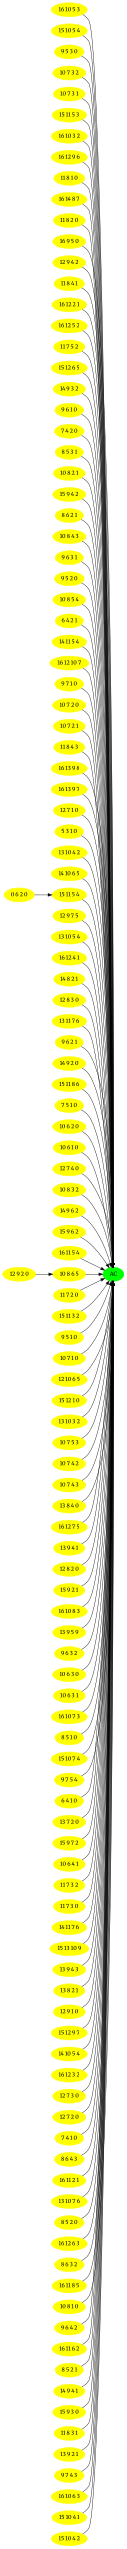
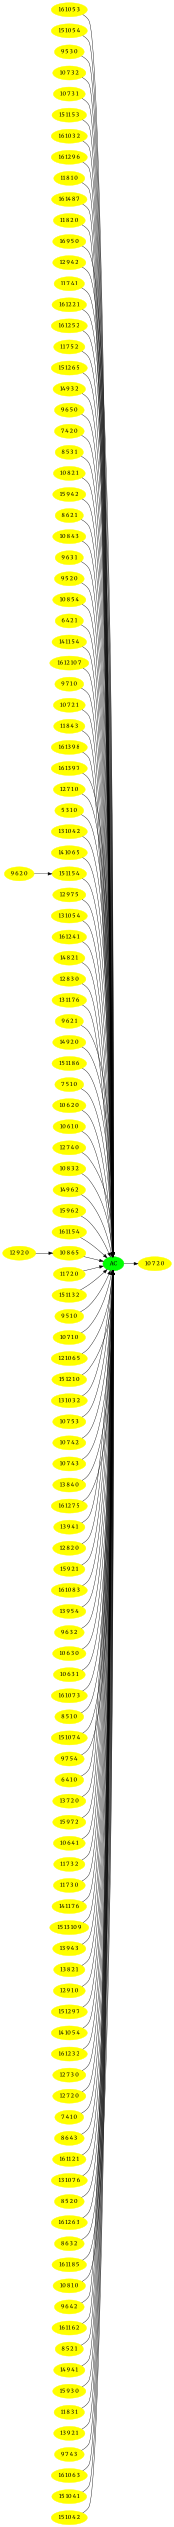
(69, 284) -> (69, 284)
(69, 410) -> (69, 410)
(19, 895) -> (19, 874)
(106, 985) -> (129, 1264)
(69, 1633) -> (69, 1611)
